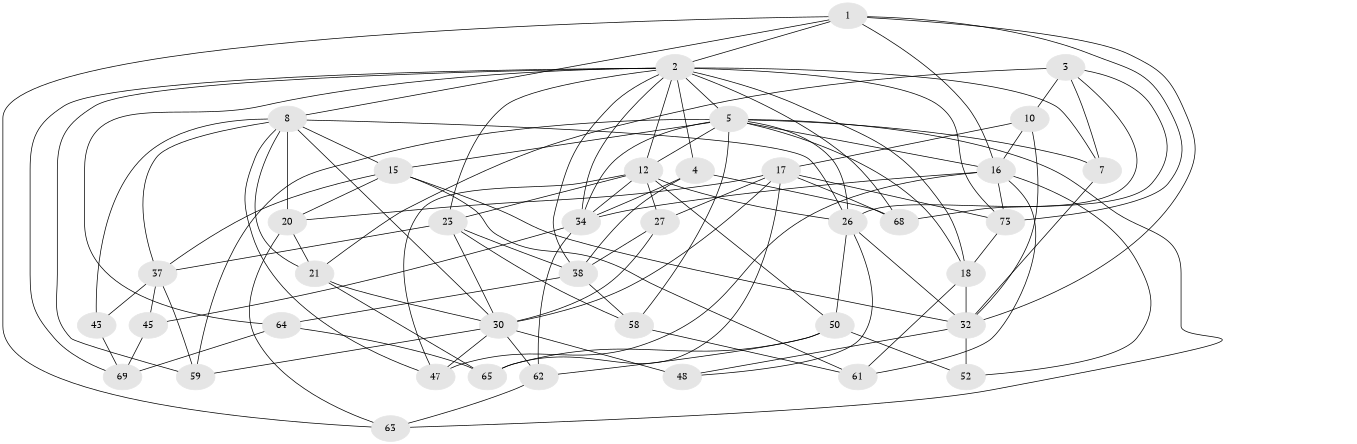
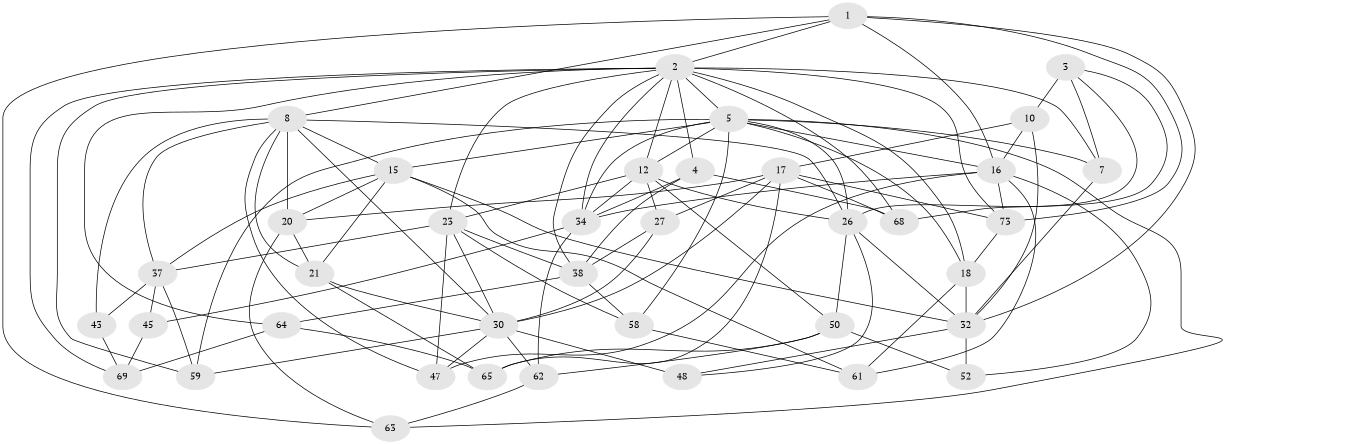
(671, 113) -> (354, 222)
(441, 198) -> (442, 303)
